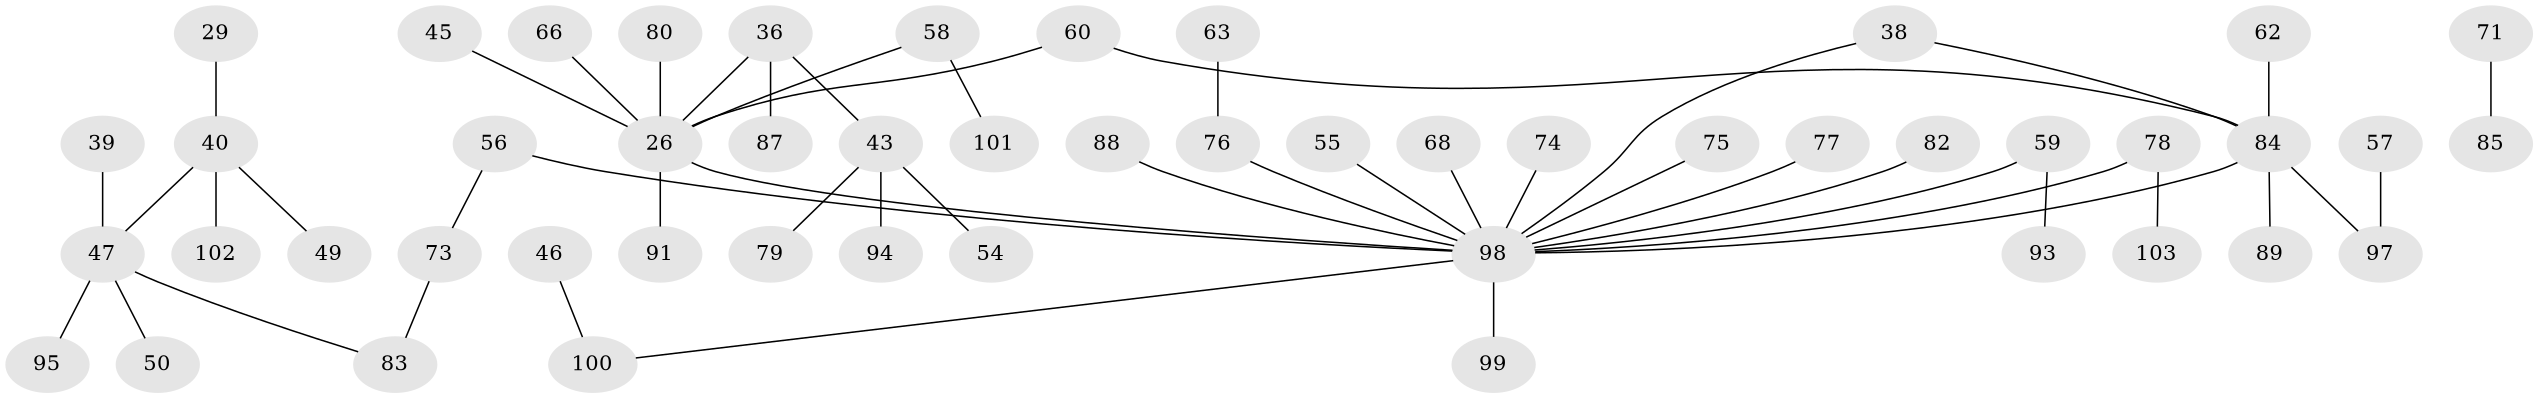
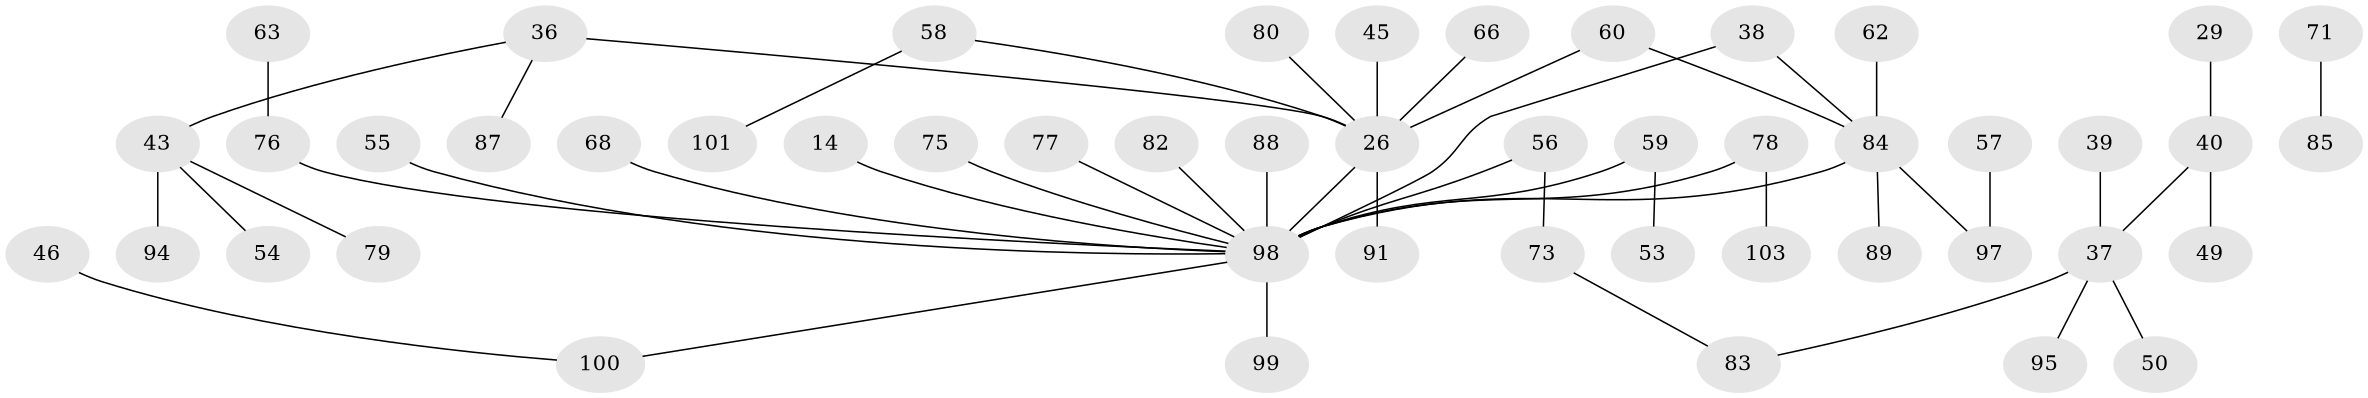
(1549, 144) -> (826, 144)
(103, 254) -> (2100, 254)
(216, 254) -> none
(2044, 254) -> (1653, 254)
